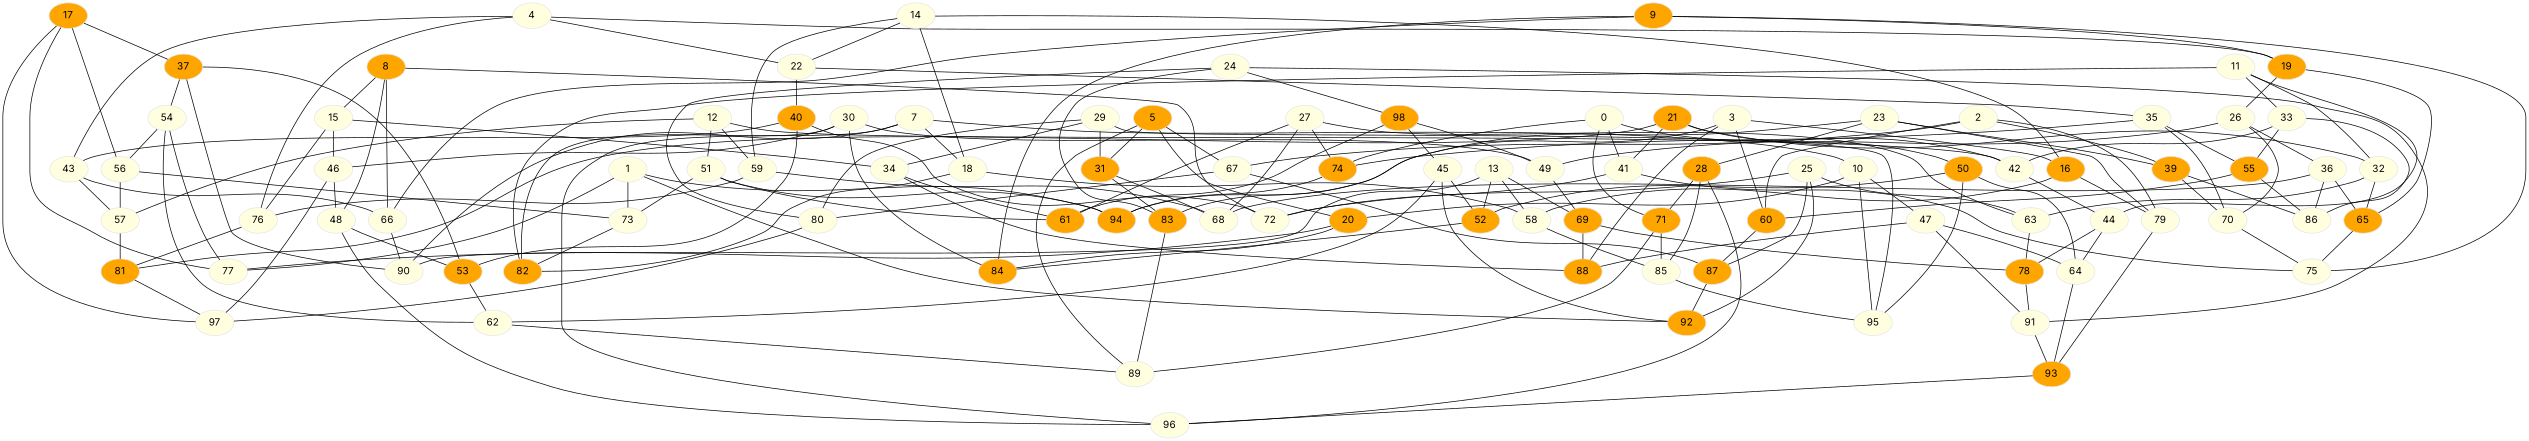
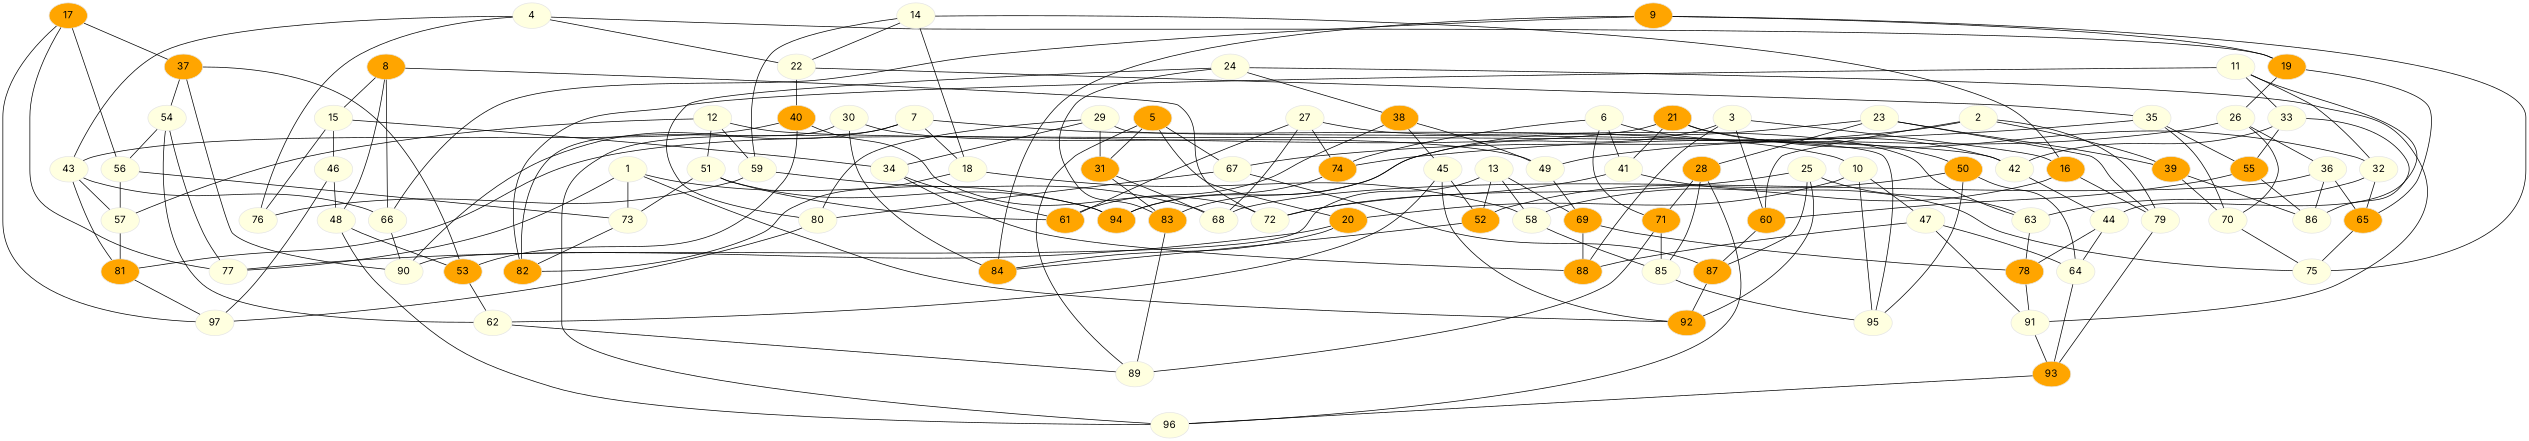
(1399, 118) -> (1399, 118)
(1604, 118) -> (1604, 118)
(594, 153) -> none
(189, 246) -> (89, 222)
